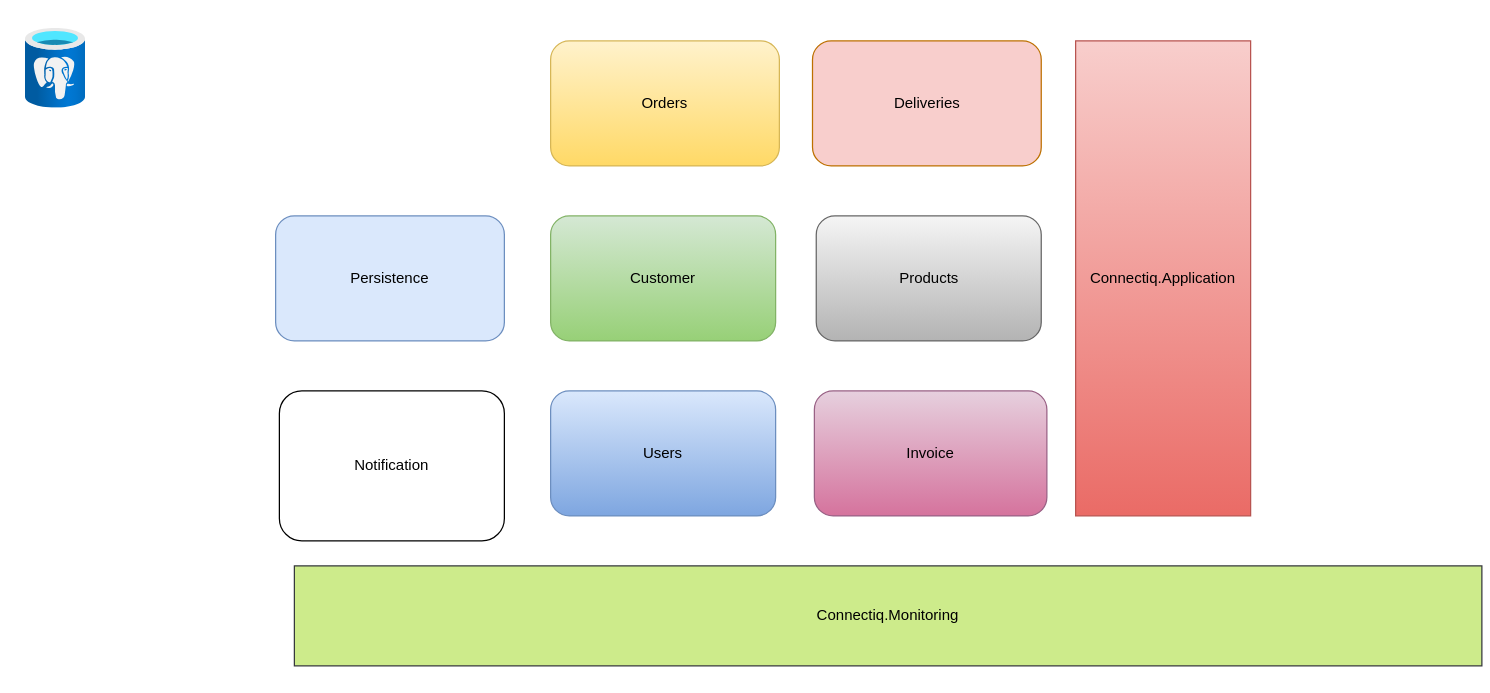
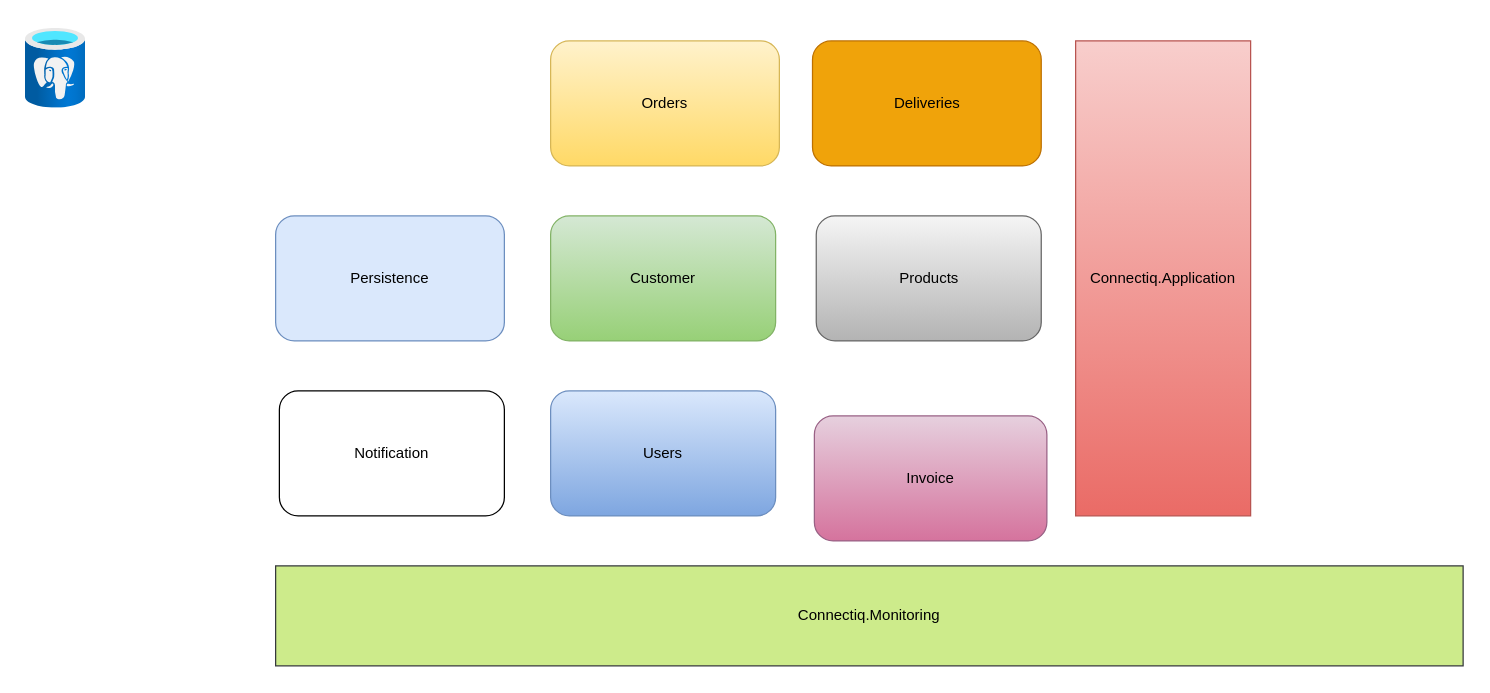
(927, 103) -> (927, 103)
(931, 453) -> (931, 478)
(392, 466) -> (392, 453)
(888, 616) -> (869, 616)
